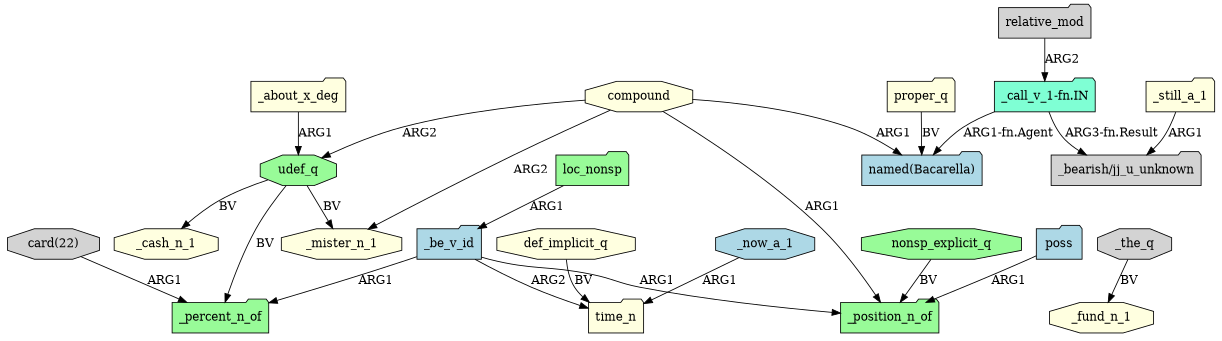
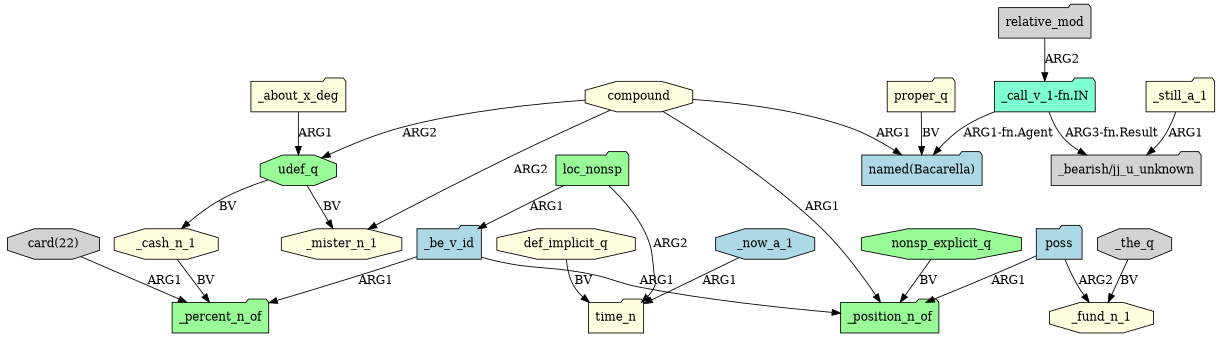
(252, 237) -> (191, 277)
none -> (1073, 278)
(526, 285) -> (647, 236)
